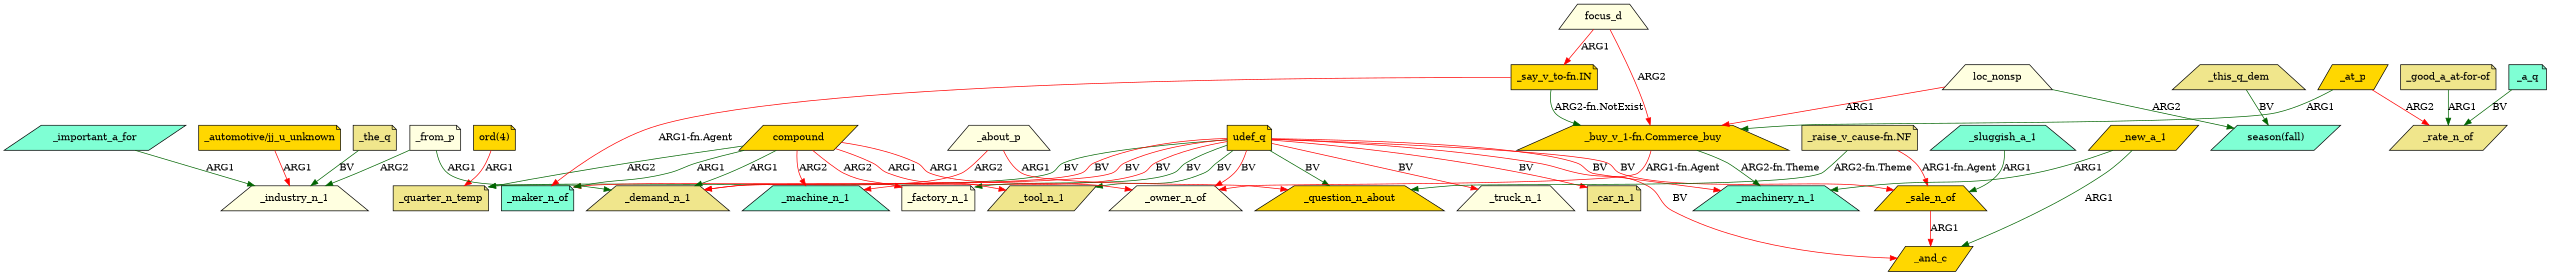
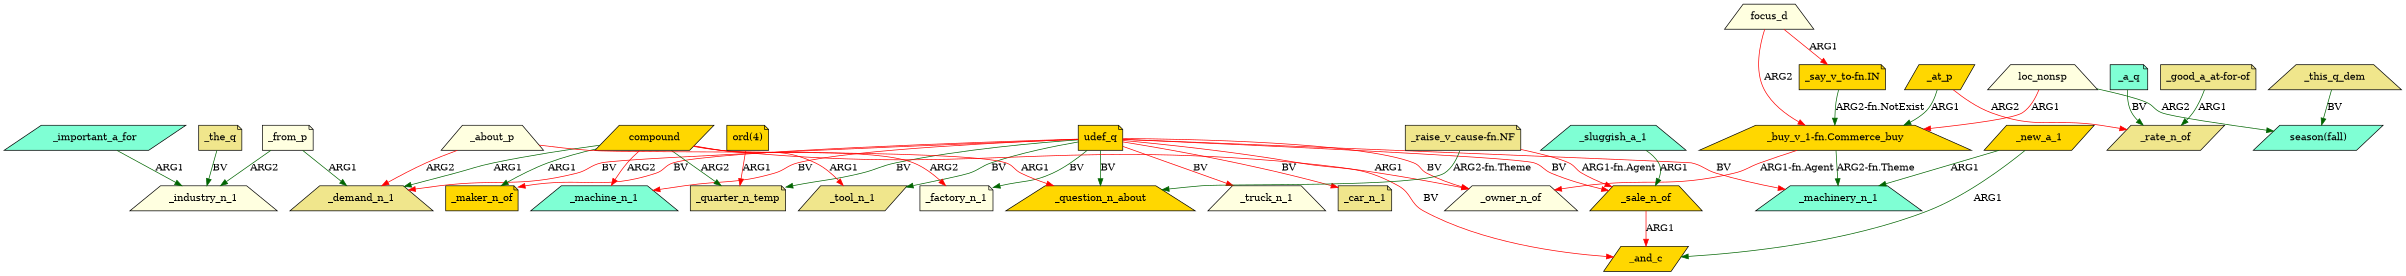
(1025, 87) -> none
(270, 138) -> none
(538, 198) -> (482, 198)
